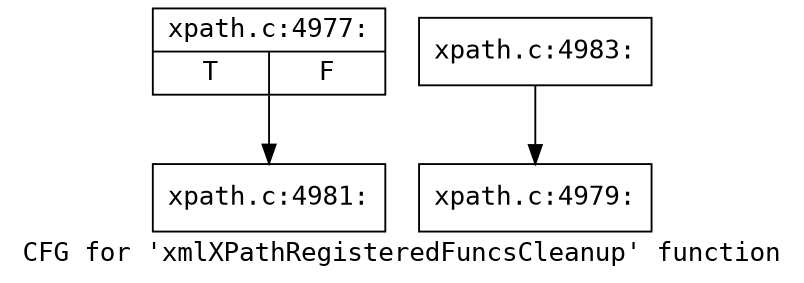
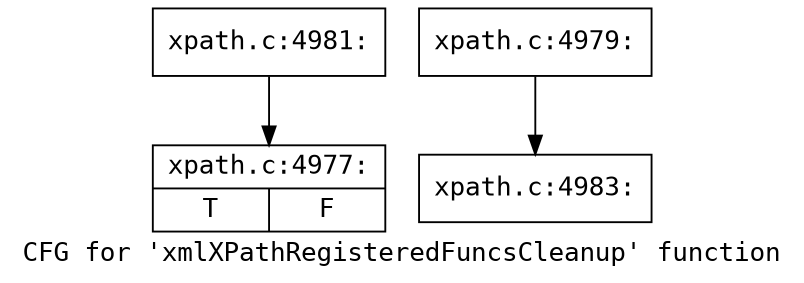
(535, 115) -> (535, 106)
(269, 120) -> (269, 101)
